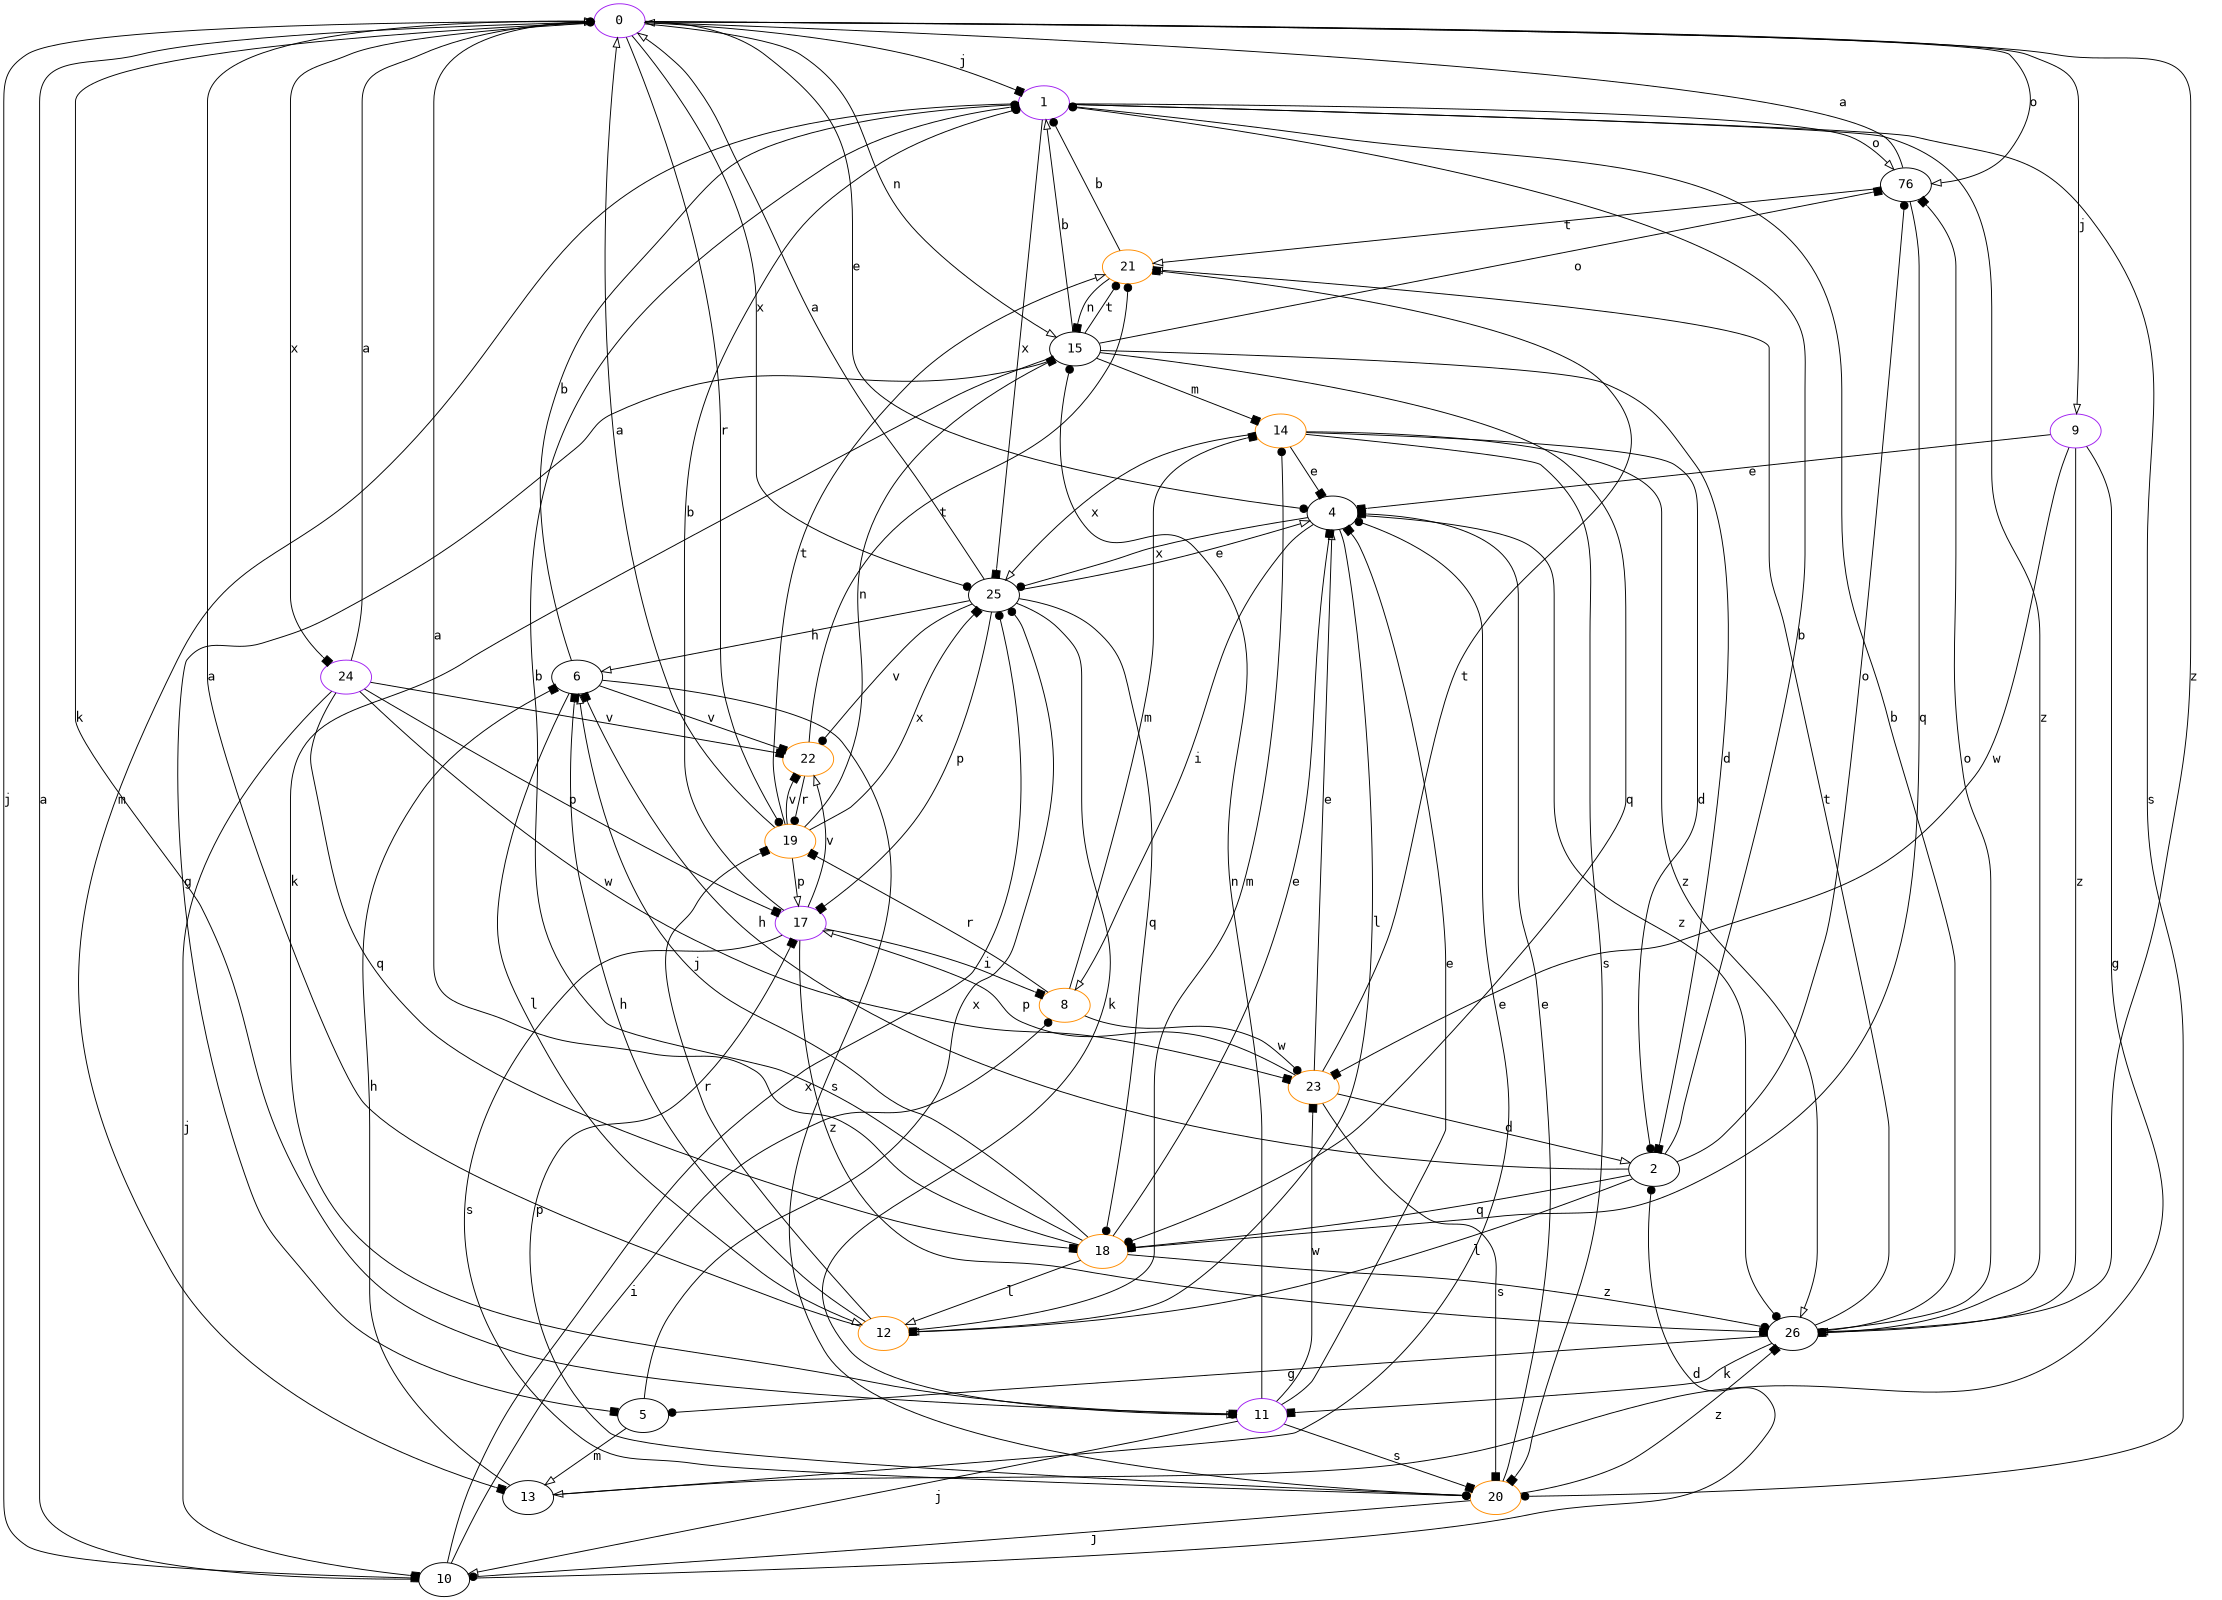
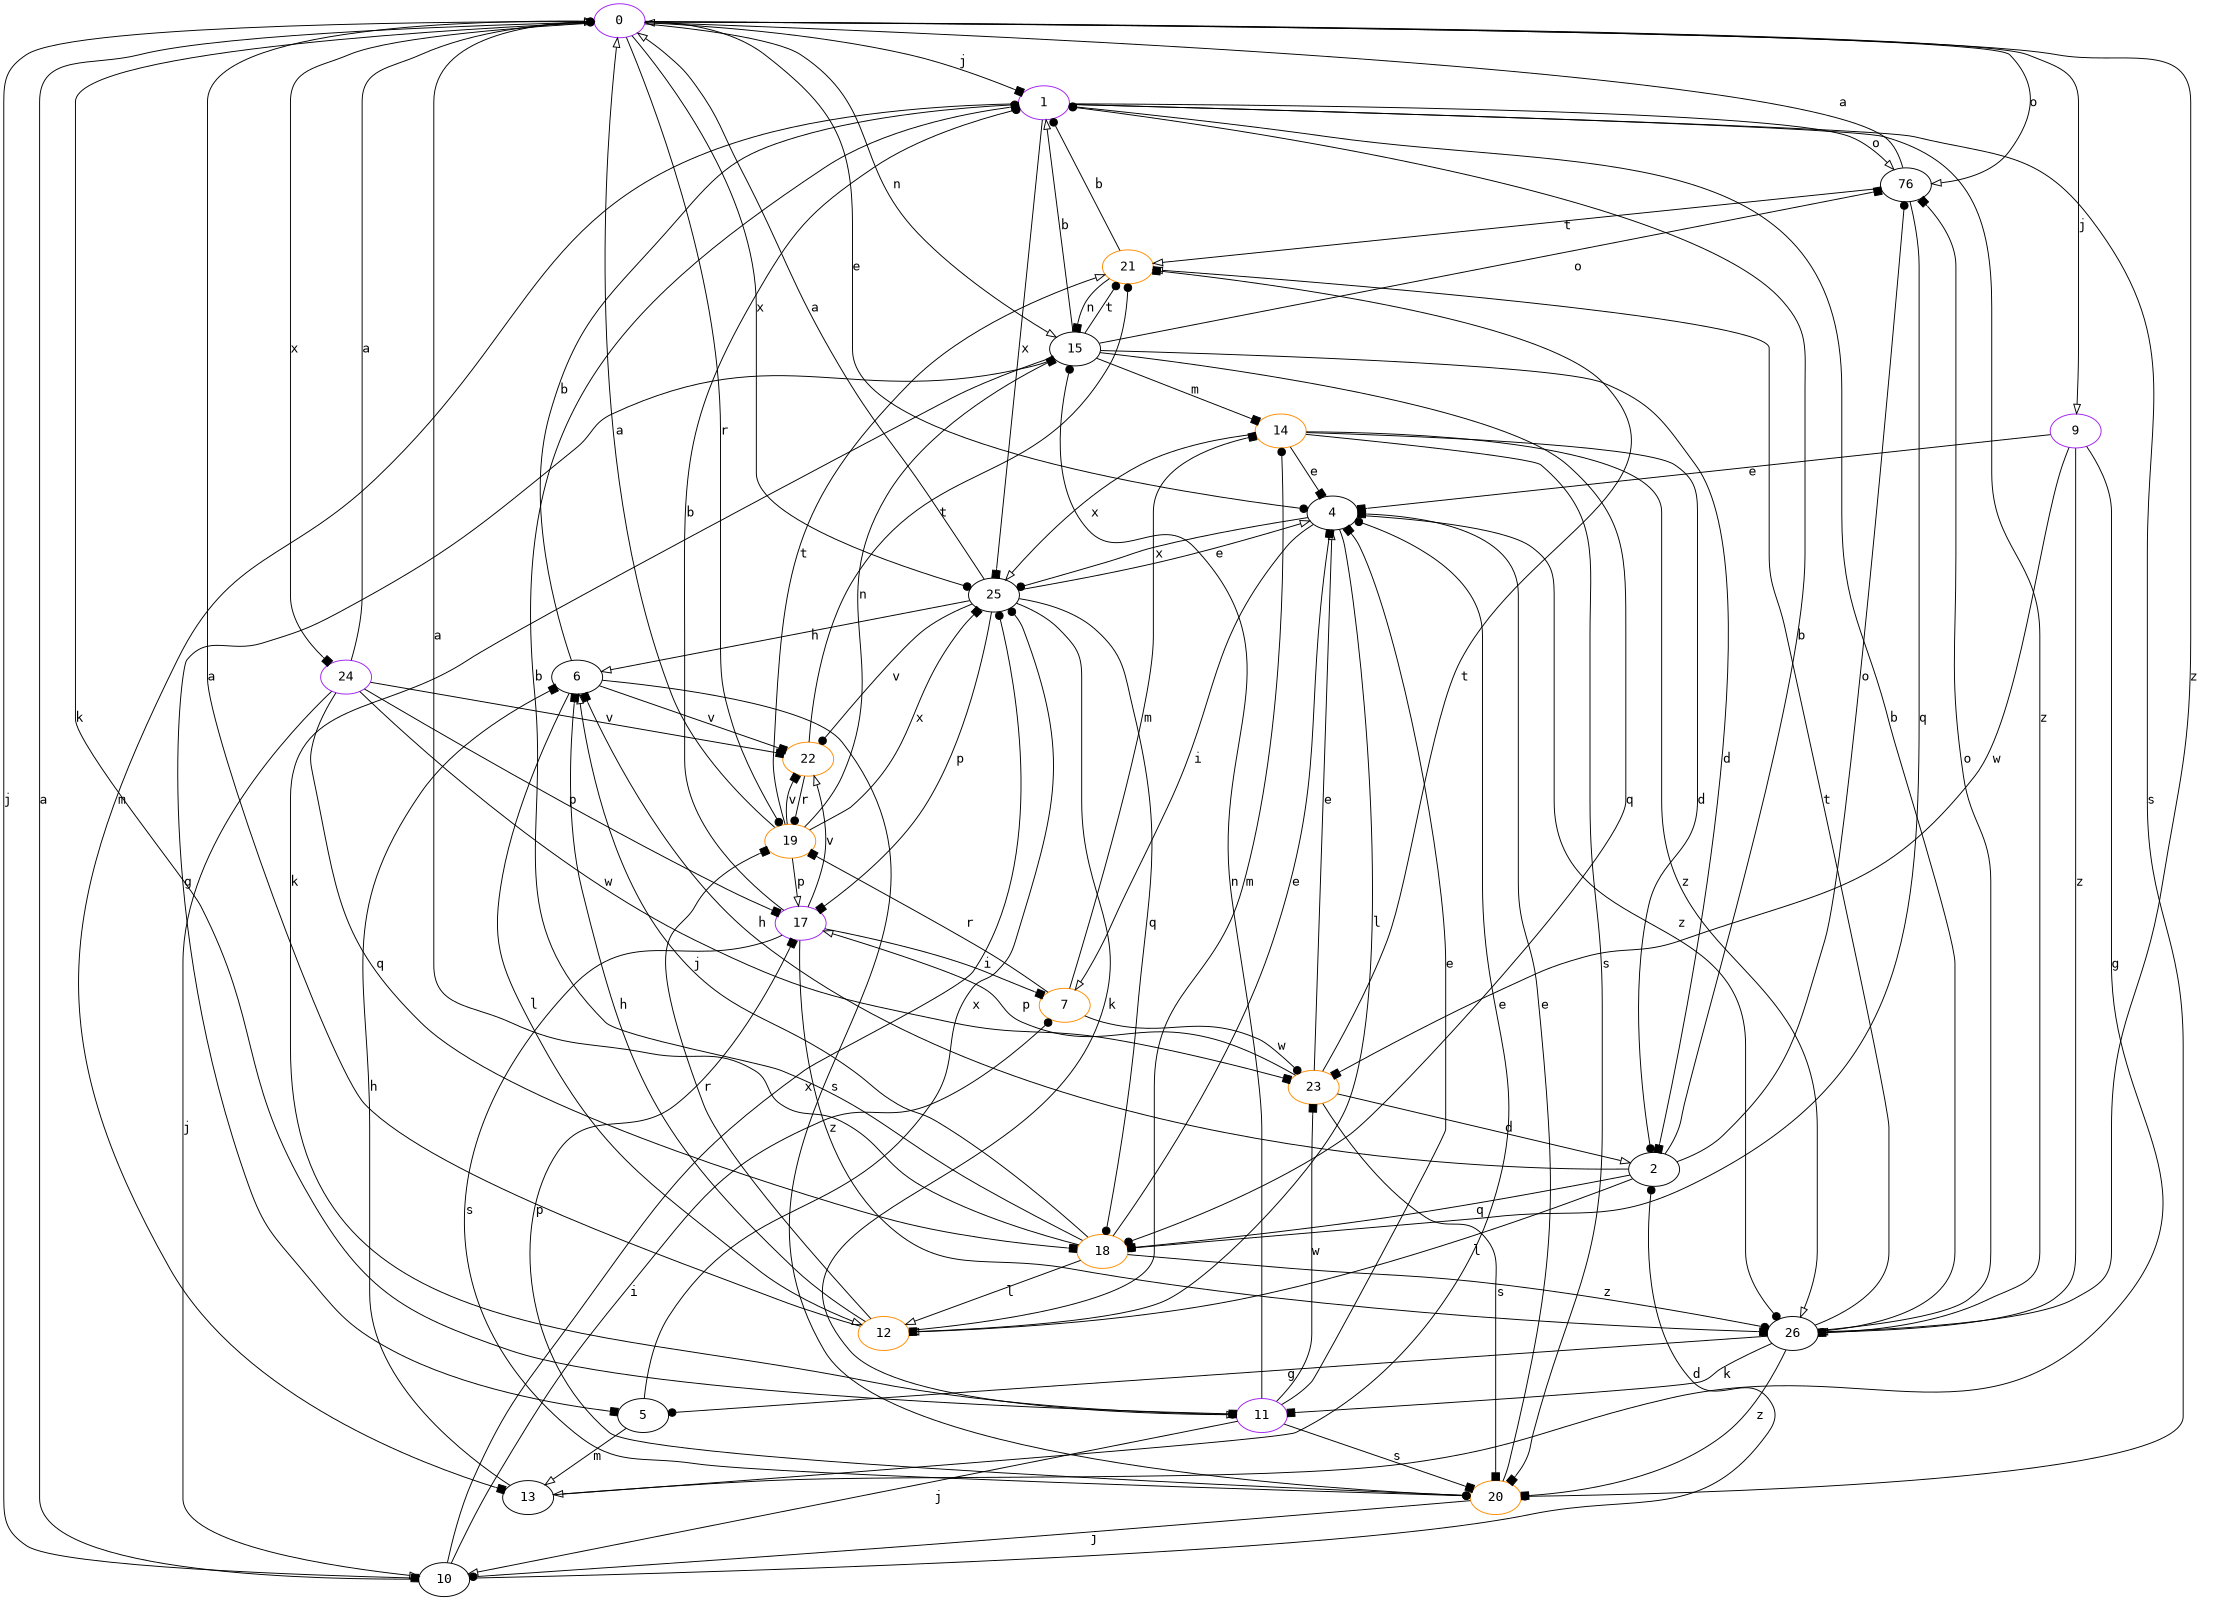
(1065, 1005) -> (1065, 1005)
(183, 1197) -> (183, 1197)
(1656, 1444) -> (1681, 1460)
